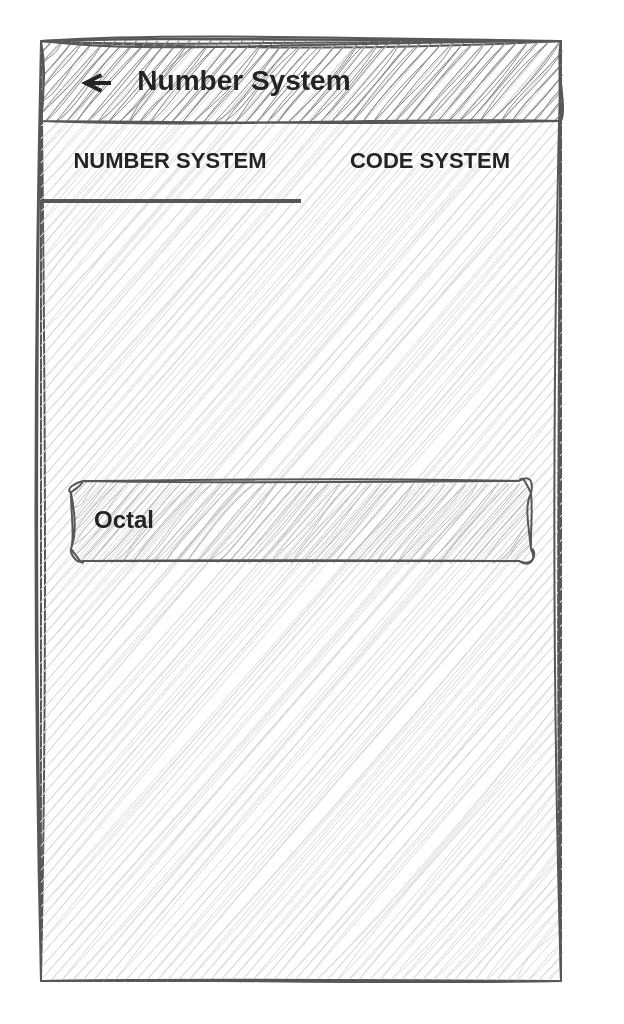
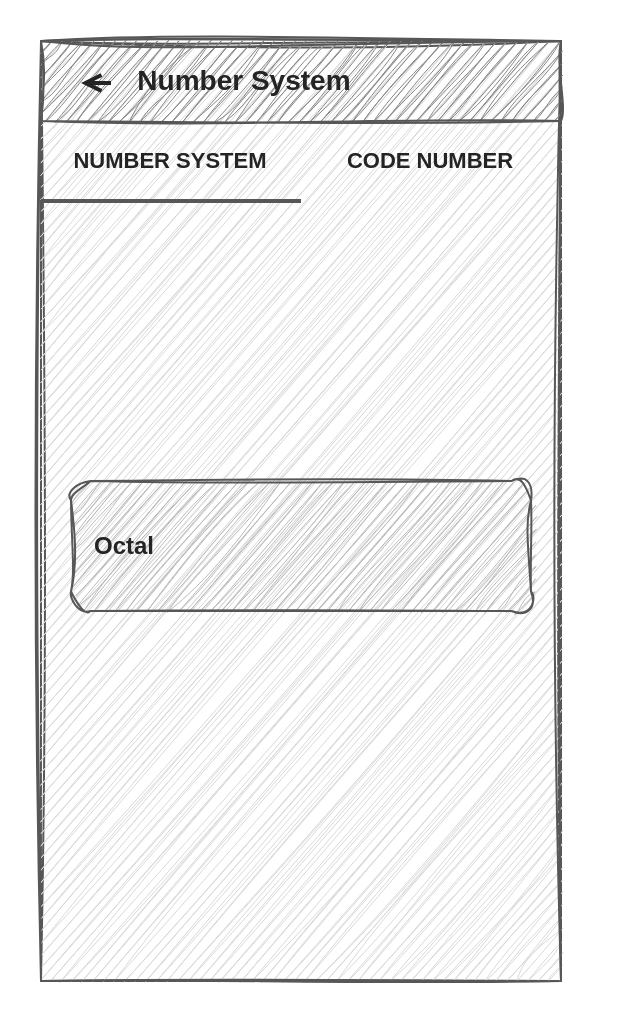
(431, 161) -> (431, 161)
(301, 521) -> (301, 546)
